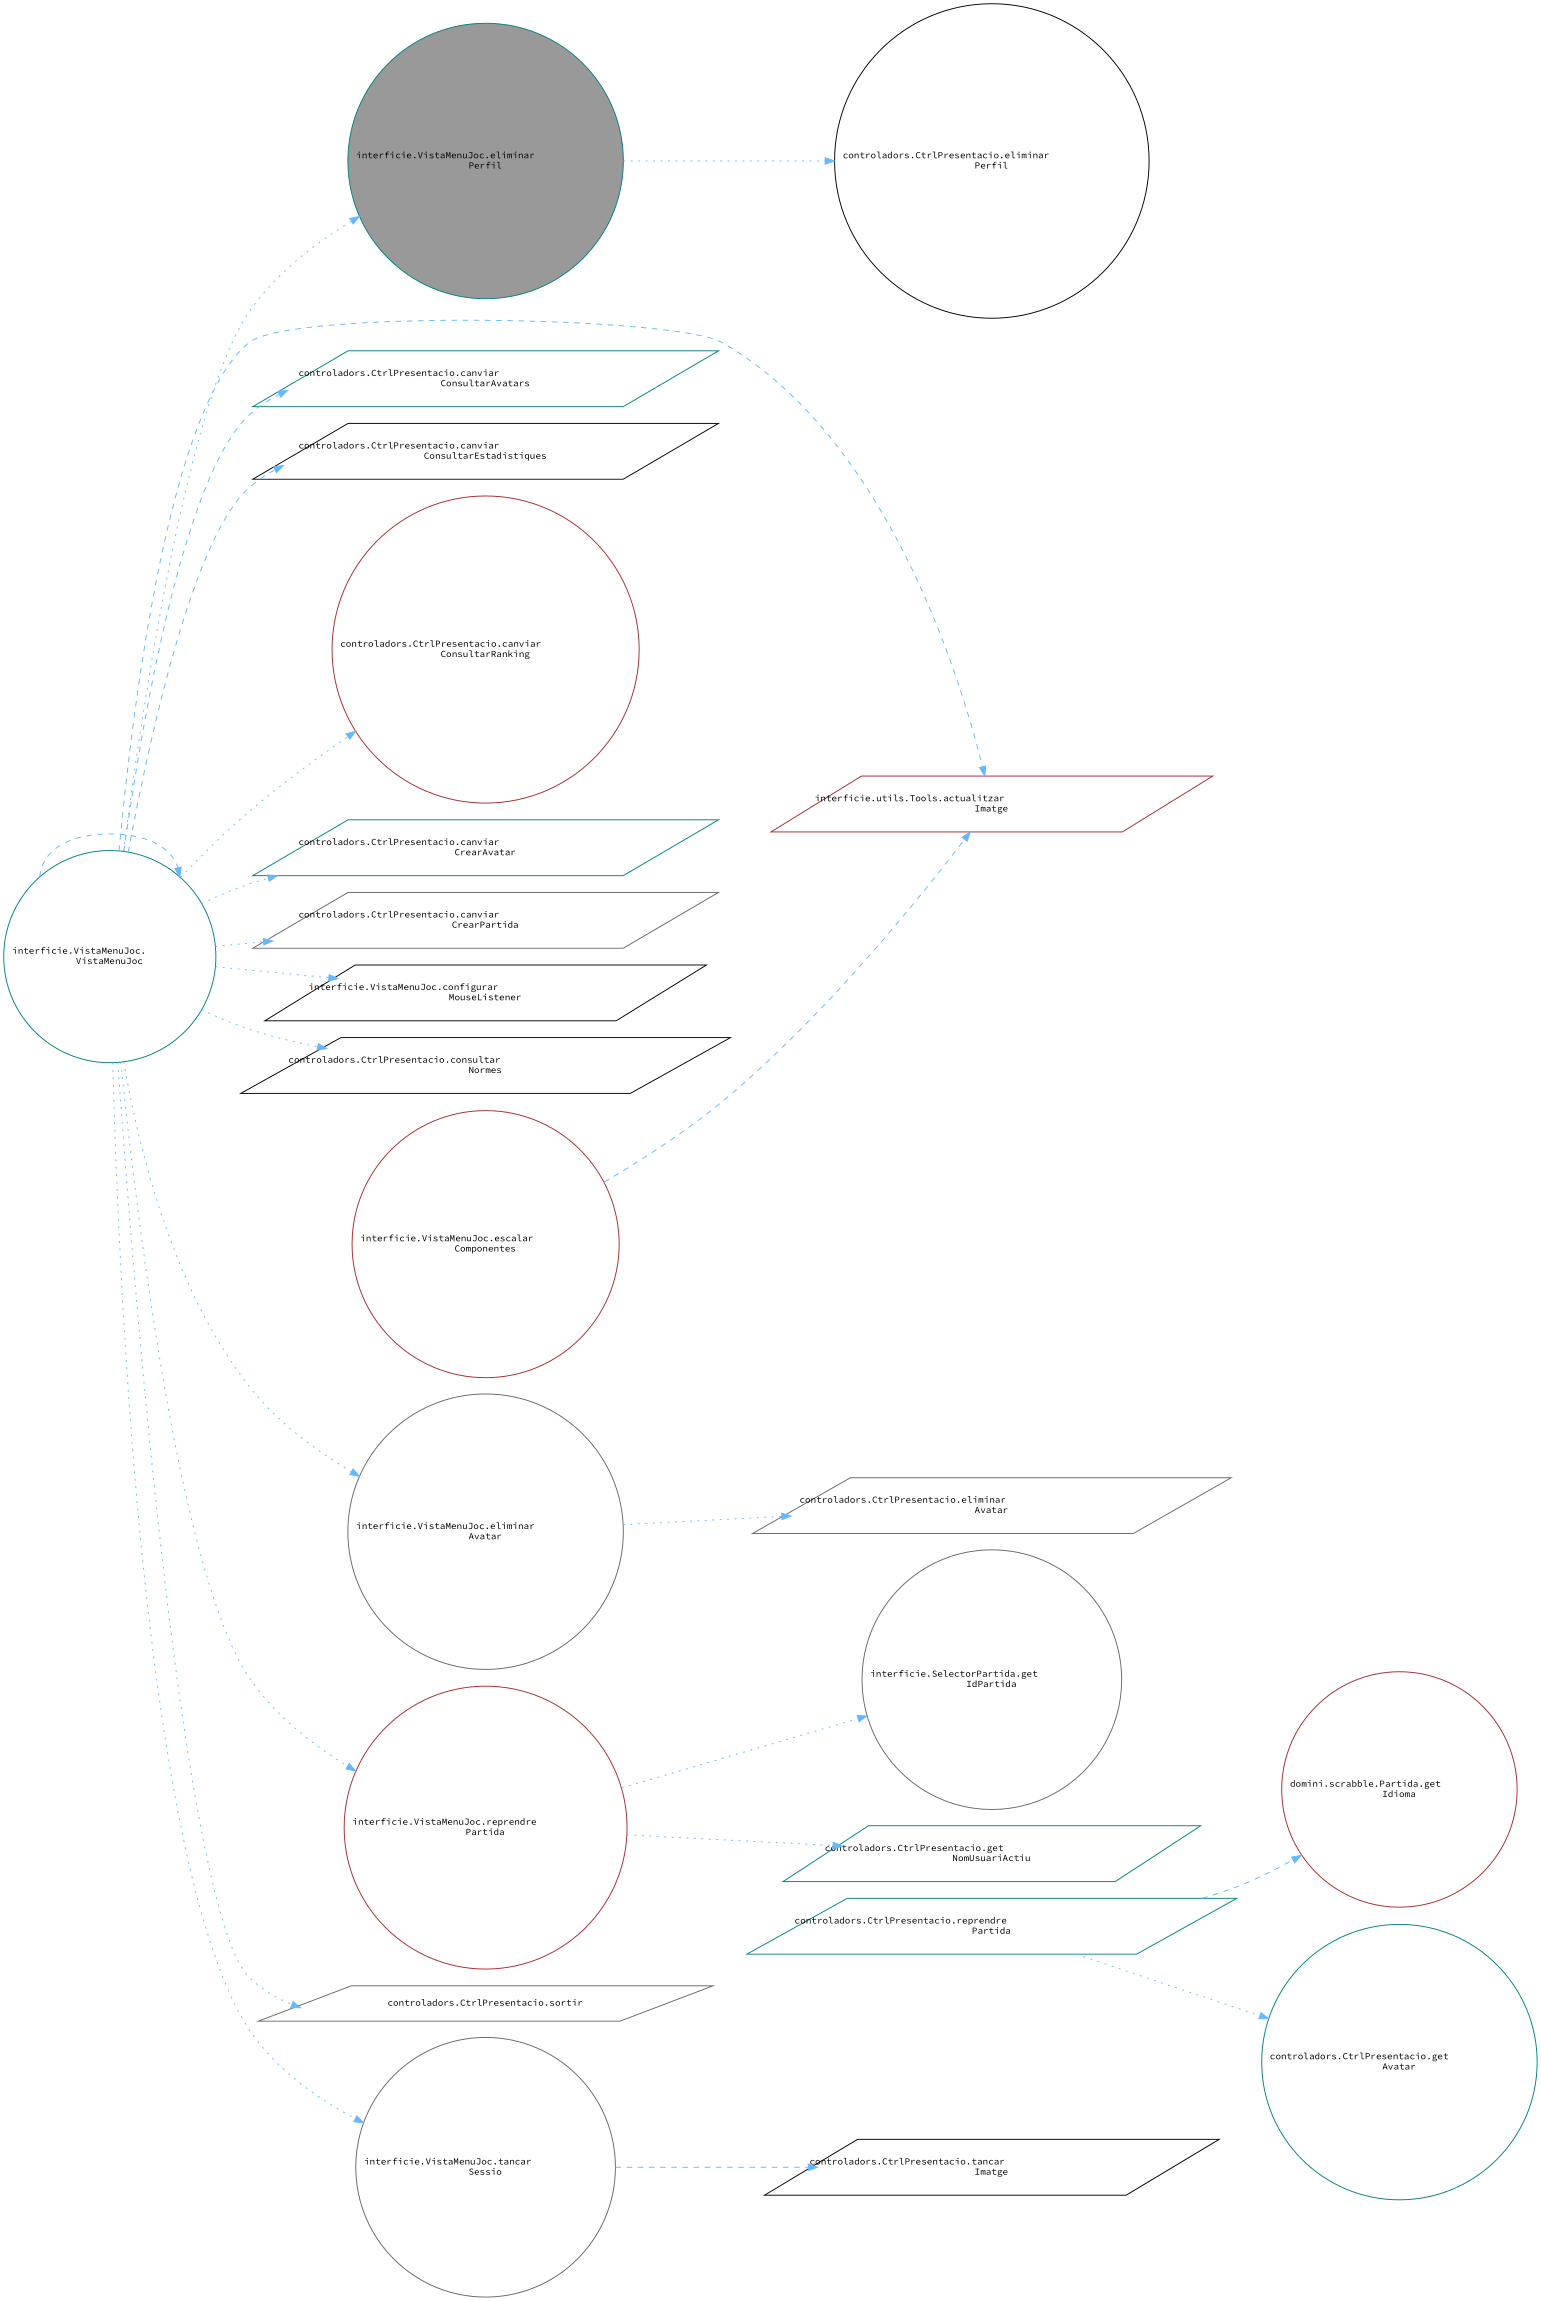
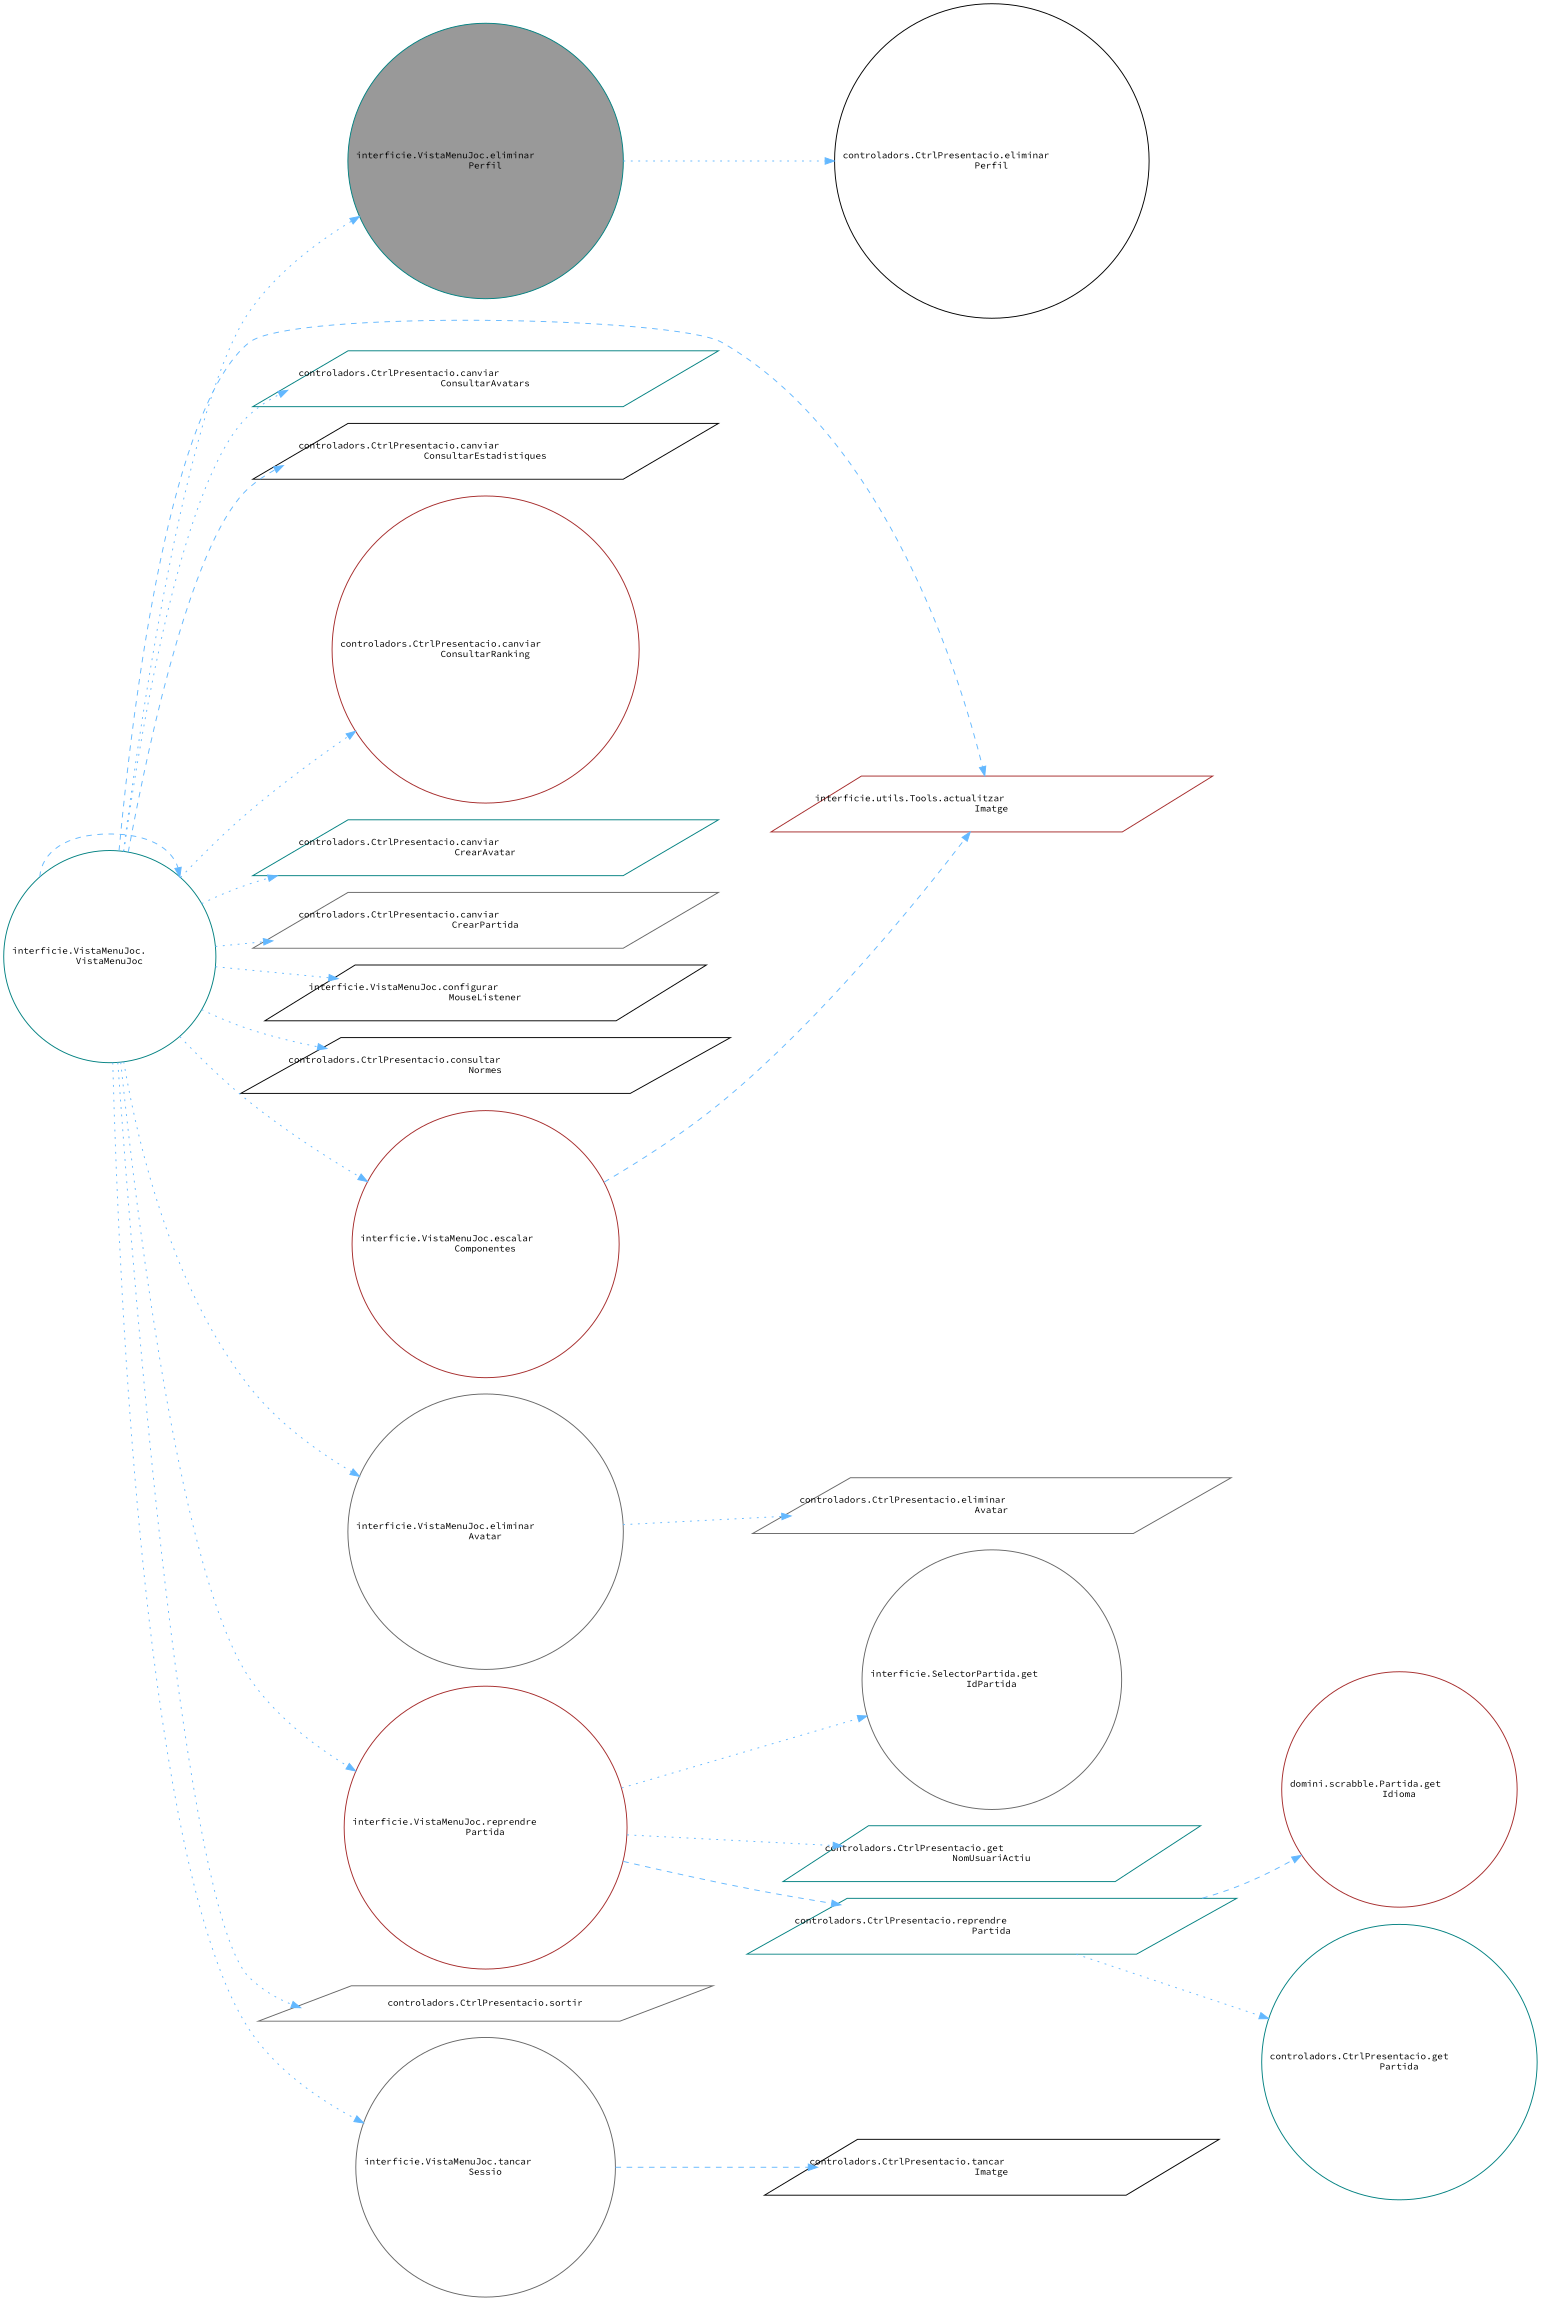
(169, 608) -> (169, 608)
none -> (264, 1113)
none -> (727, 1884)
(1399, 2062) -> (1399, 2062)
